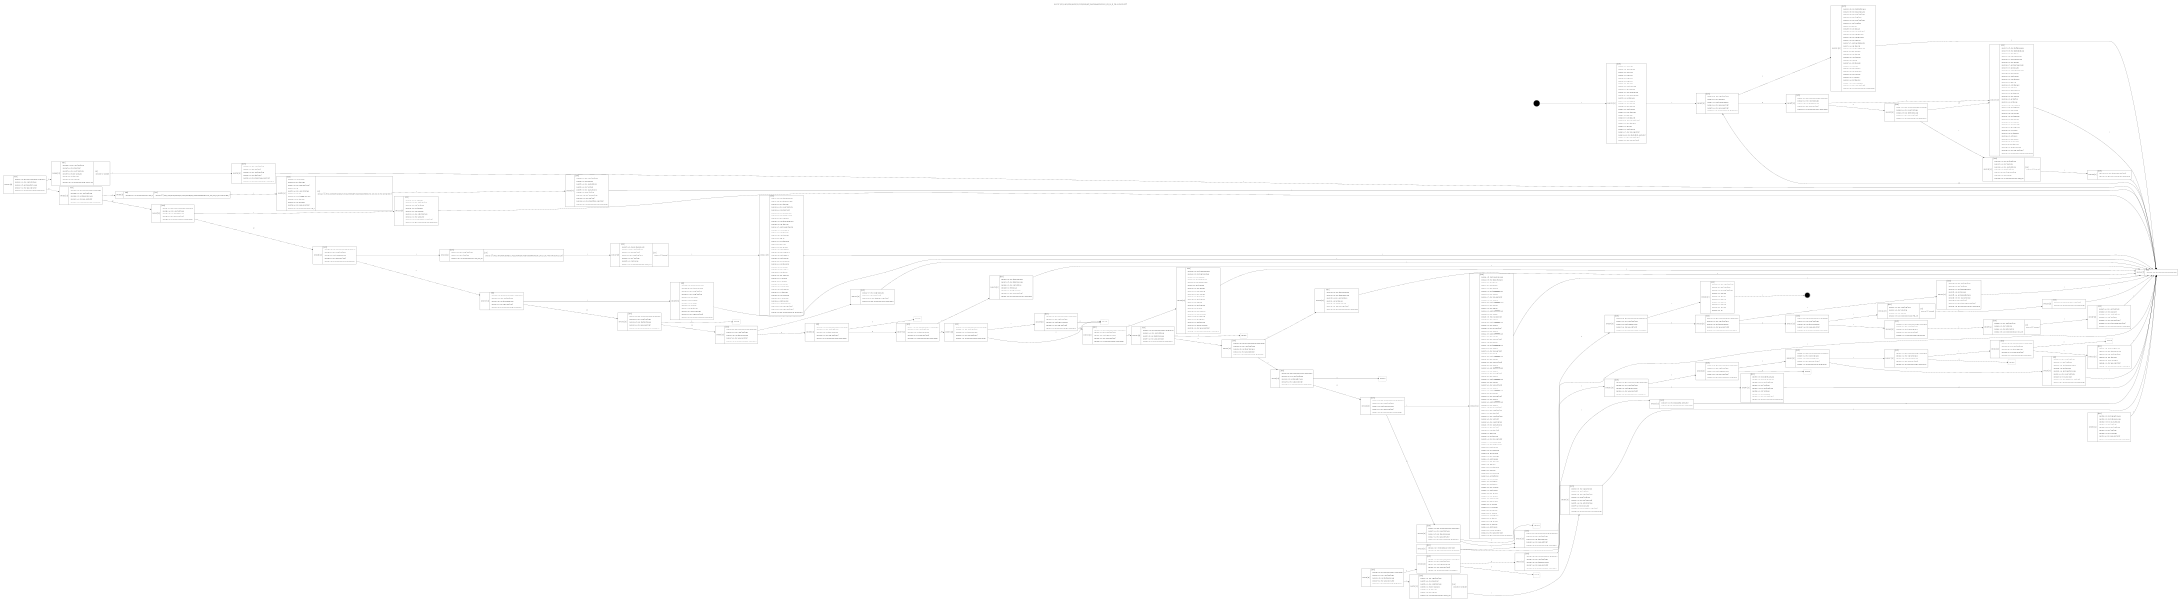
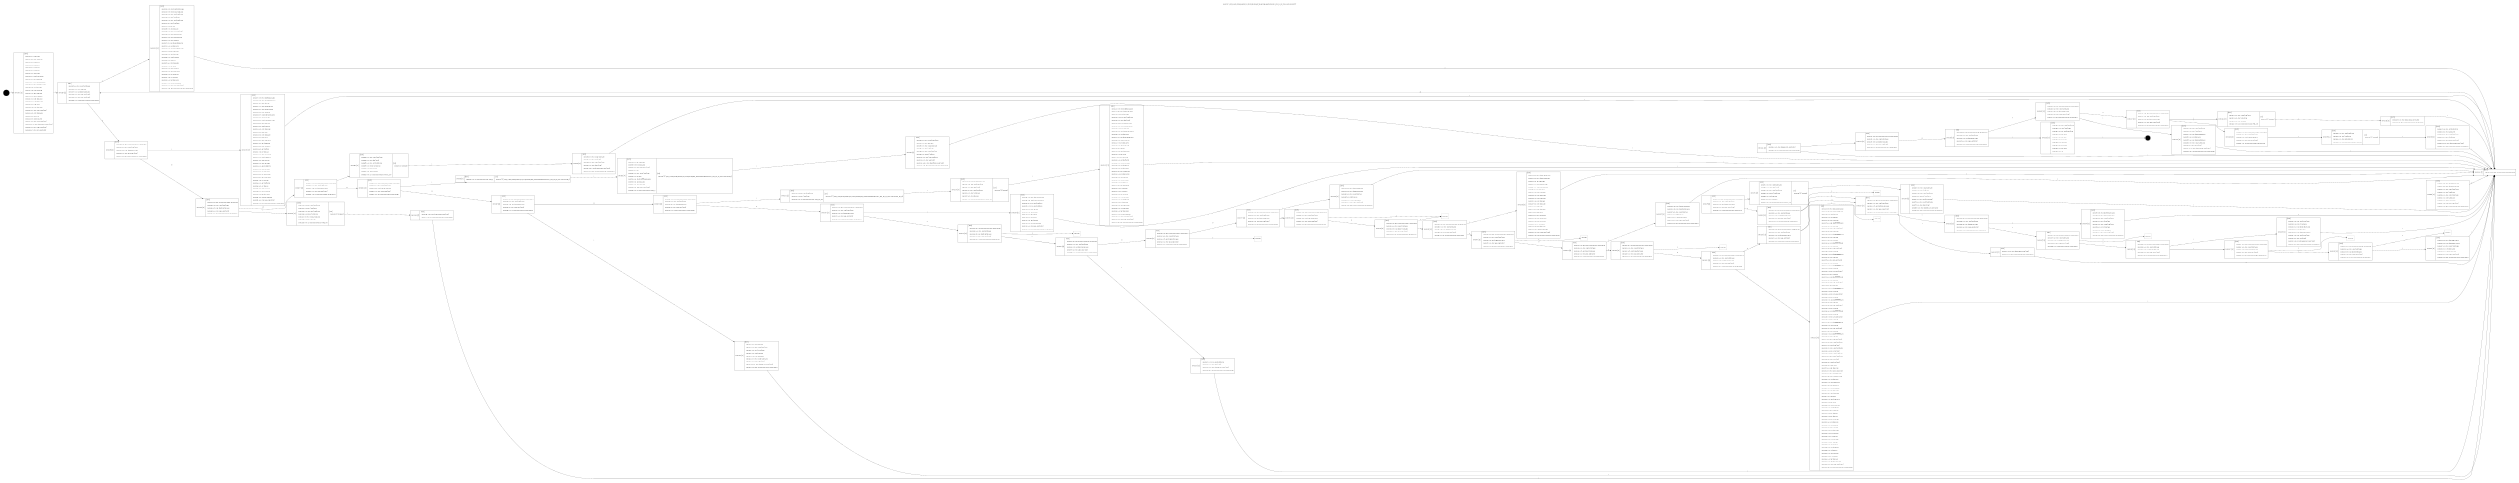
(1958, 106) -> (270, 209)
(1487, 546) -> (1816, 201)
